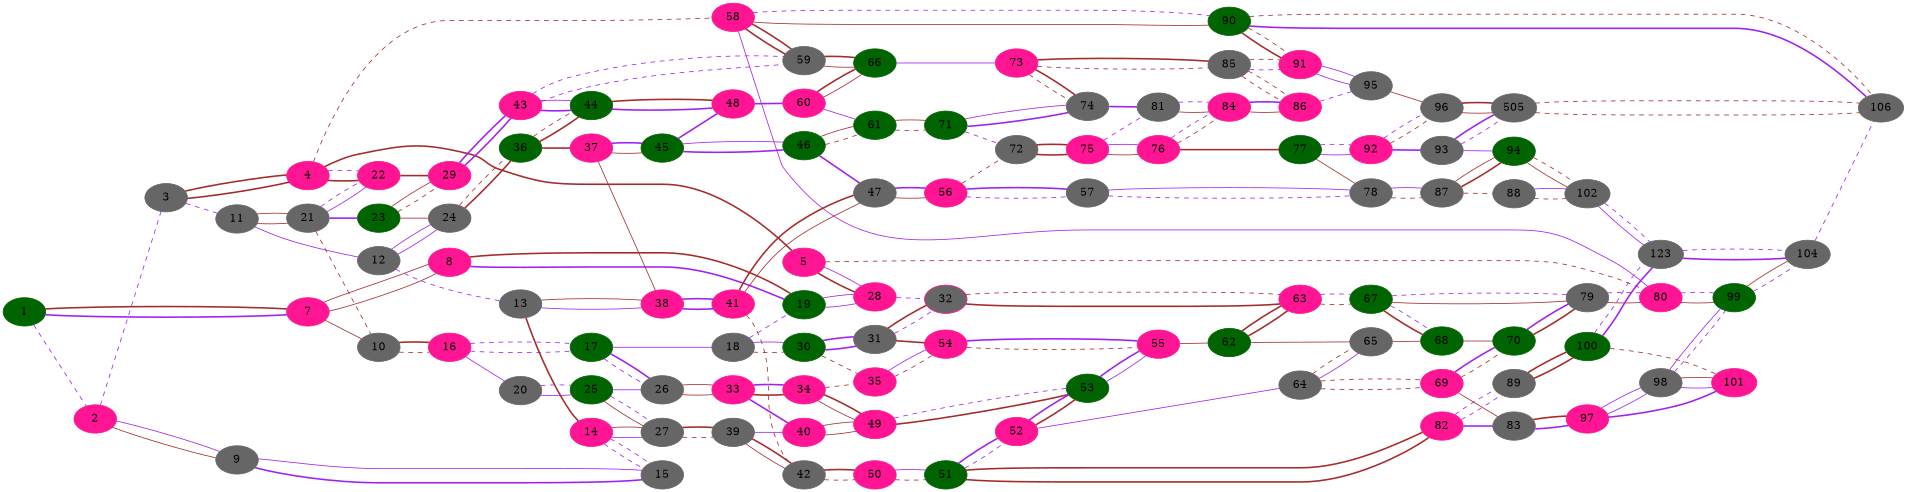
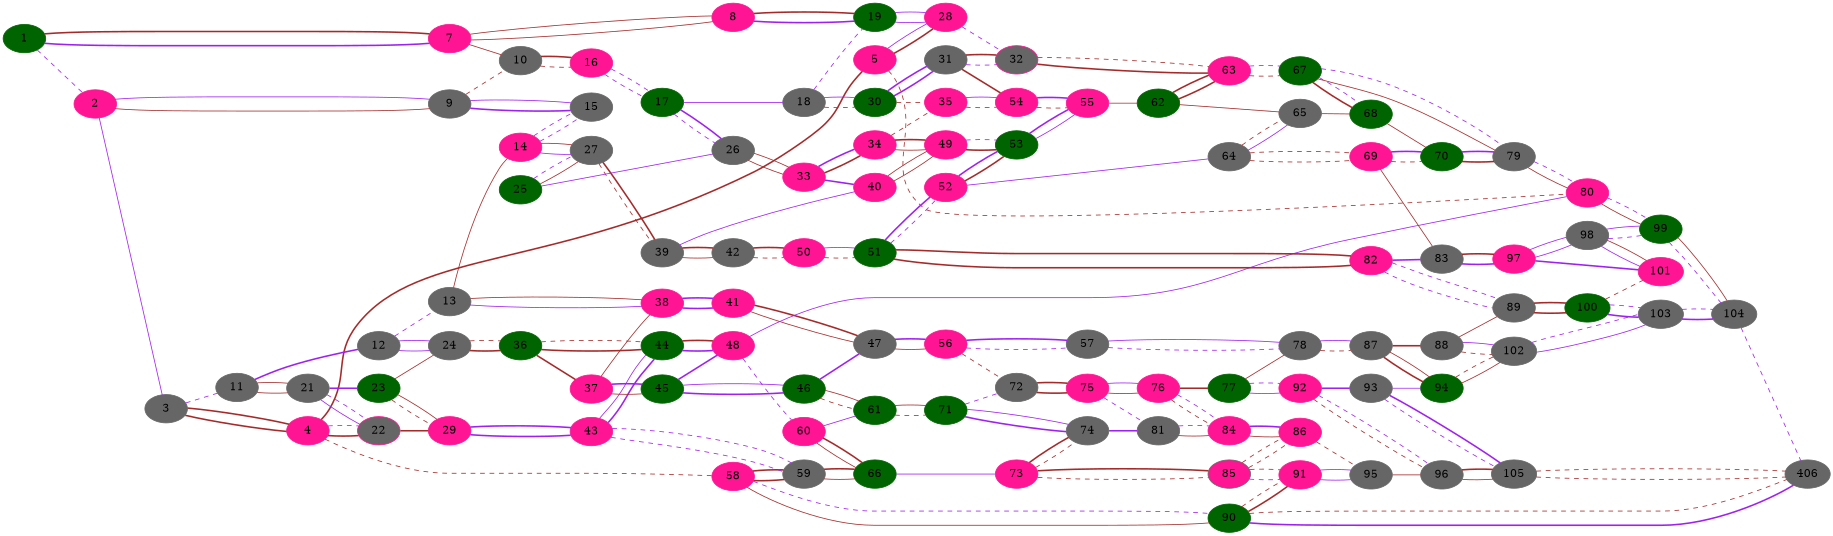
(1229, 65) -> (1229, 474)
(1336, 96) -> (1336, 454)
(769, 104) -> (774, 399)
(1514, 108) -> (1514, 474)
(1881, 108) -> (1808, 474)
(379, 176) -> (379, 431)
(1478, 193) -> (1407, 346)
(1139, 230) -> (1160, 292)
(306, 245) -> (306, 361)
(1661, 254) -> (1661, 314)
(343, 283) -> (485, 82)
(134, 299) -> (131, 256)
none -> (1478, 327)
(548, 372) -> (474, 220)
(768, 390) -> none
(521, 391) -> none
